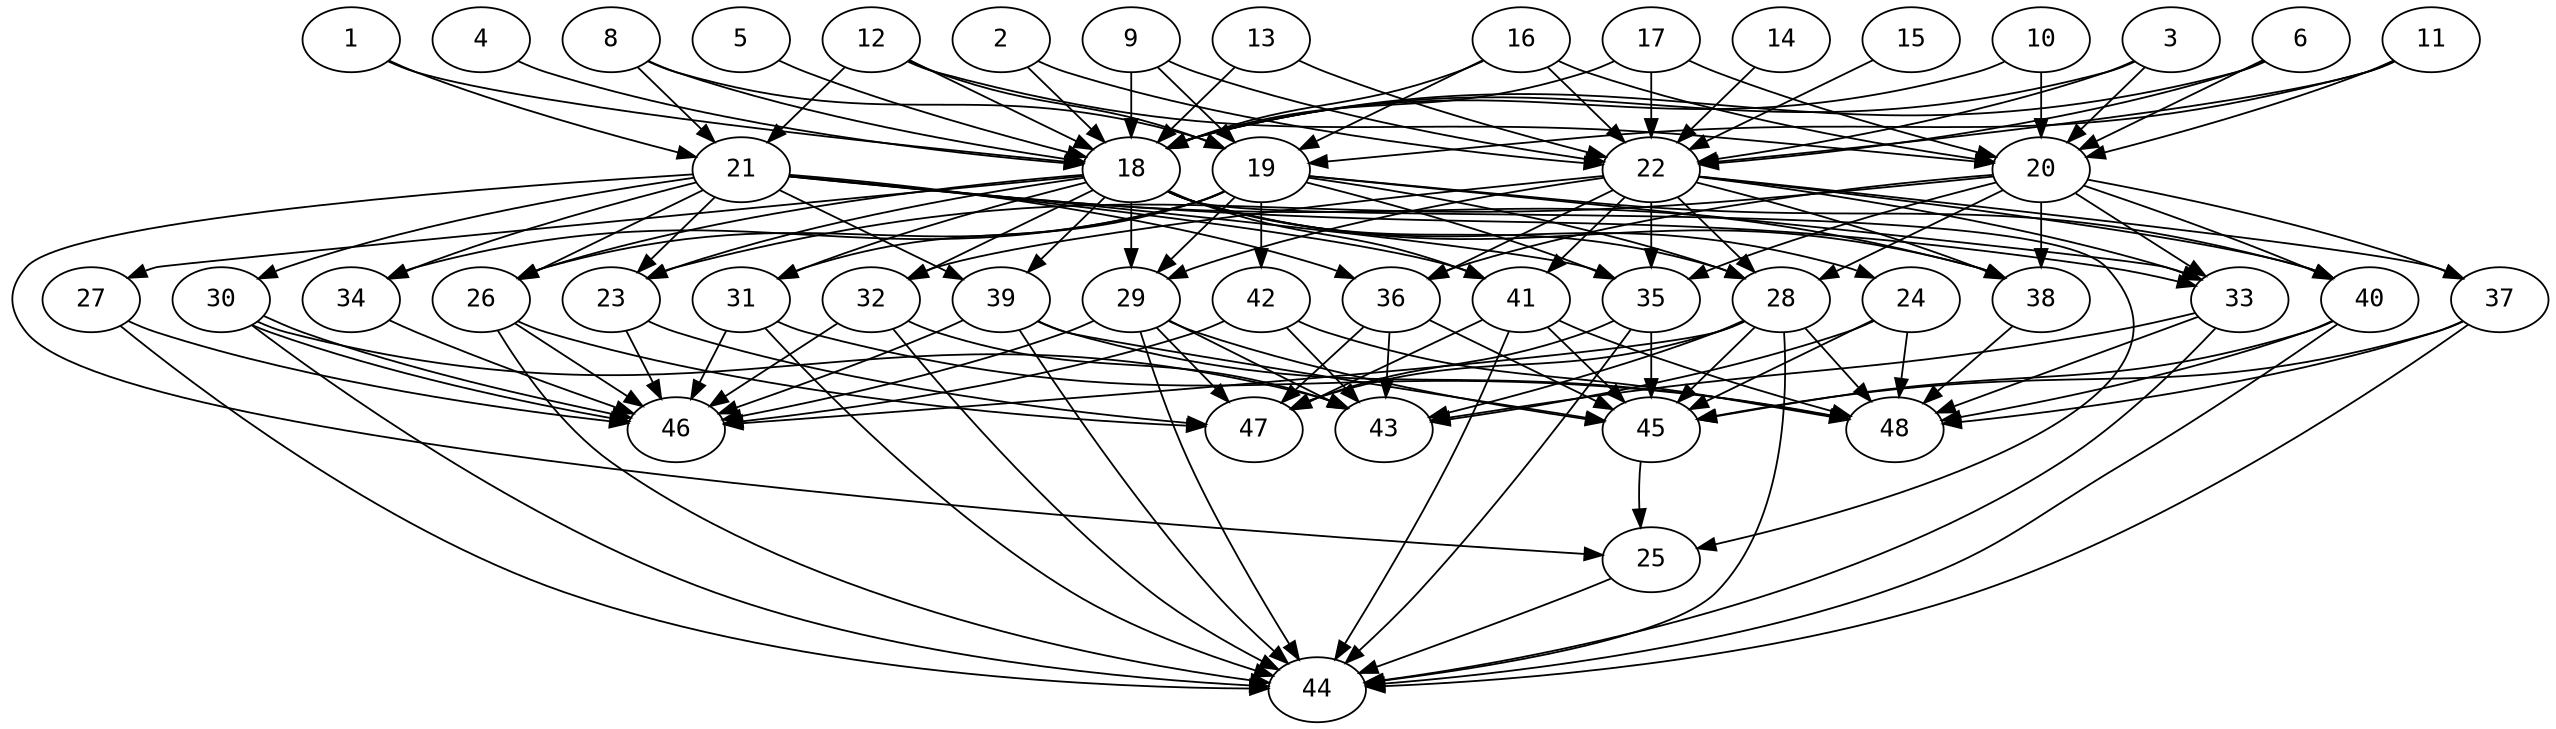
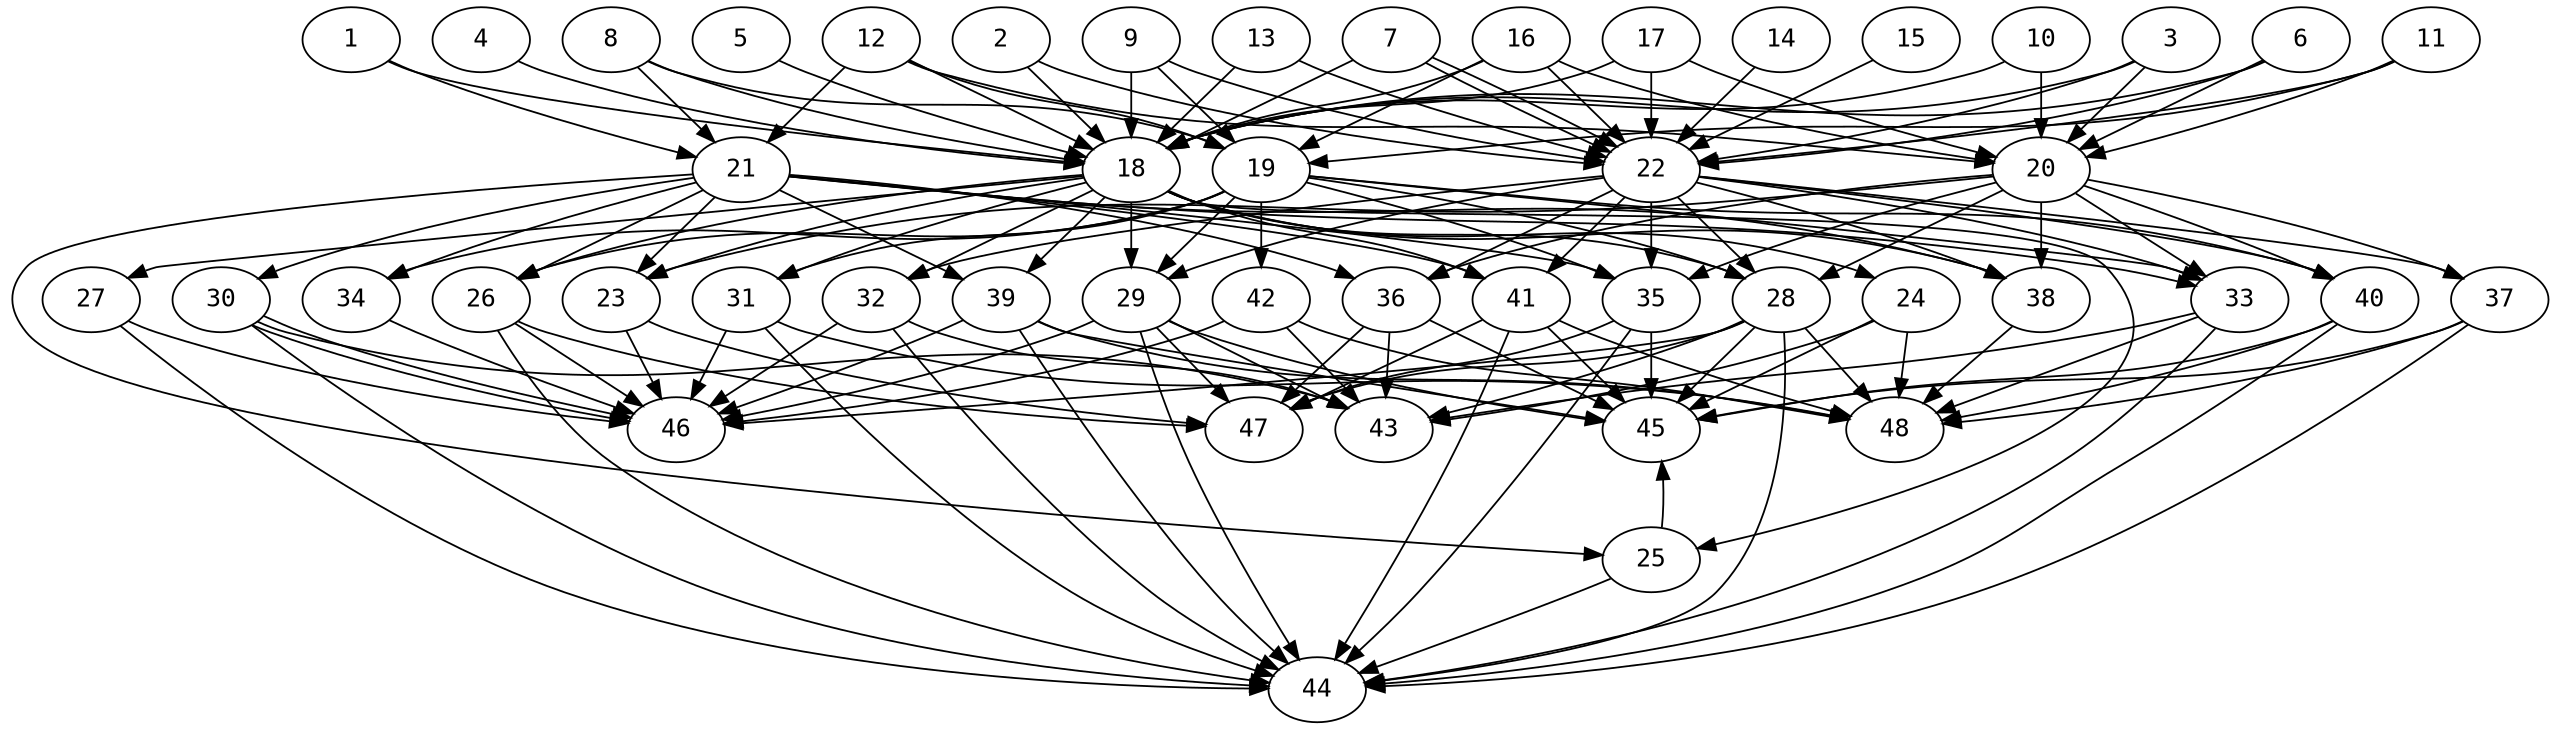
none -> (1391, 40)
(1639, 485) -> (1663, 504)
